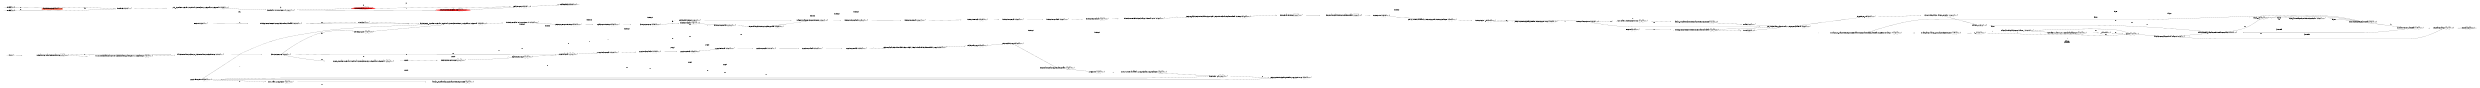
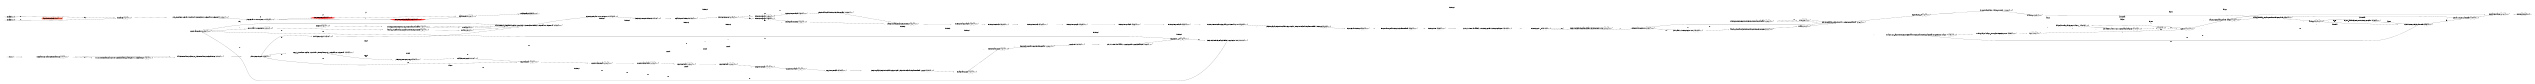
none -> (765, 19)
none -> (467, 30)
(1632, 30) -> none
(589, 42) -> (577, 69)
(461, 49) -> (460, 55)
(499, 51) -> (450, 66)
